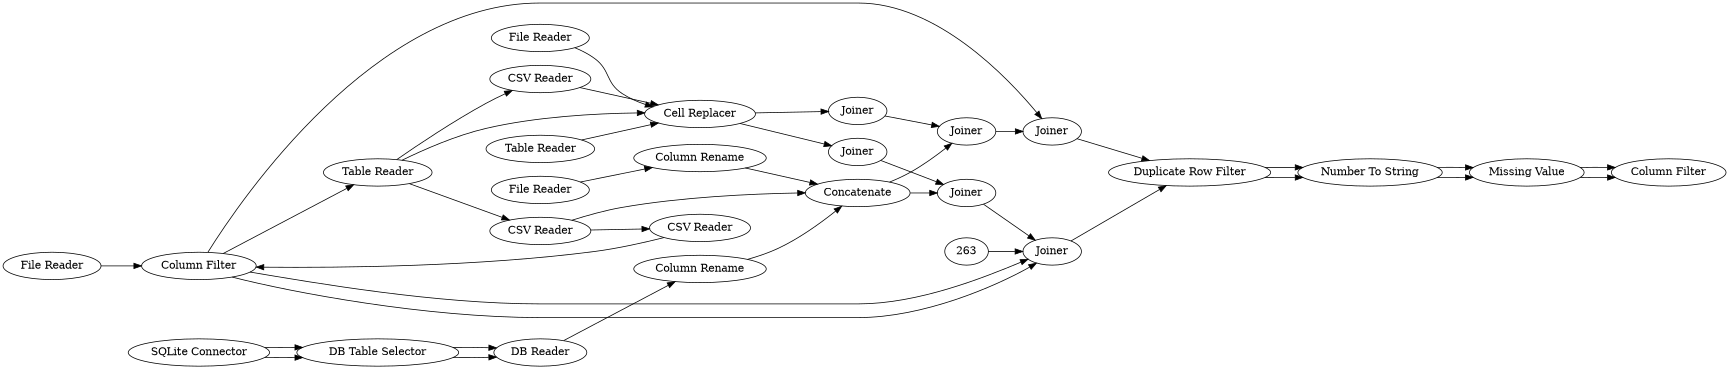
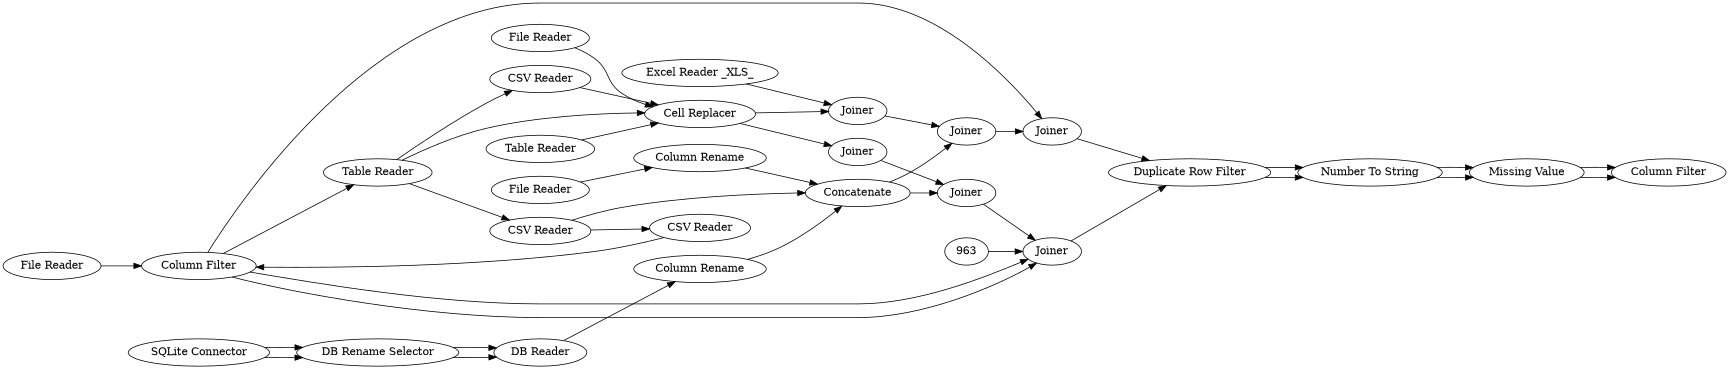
none -> (700, 73)
(967, 251) -> (967, 251)
(378, 353) -> (378, 353)
